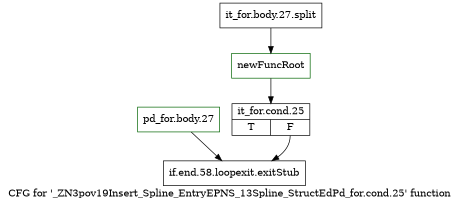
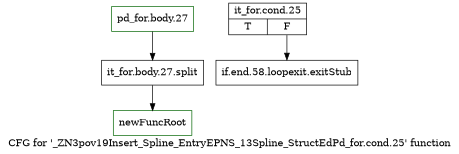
(271, 88) -> none
(204, 144) -> (153, 42)
